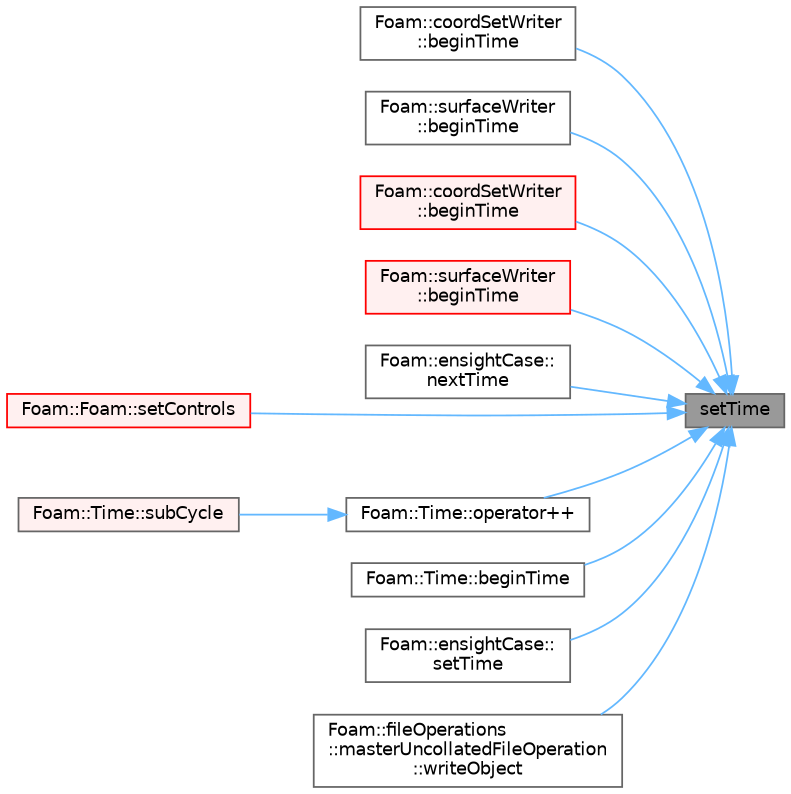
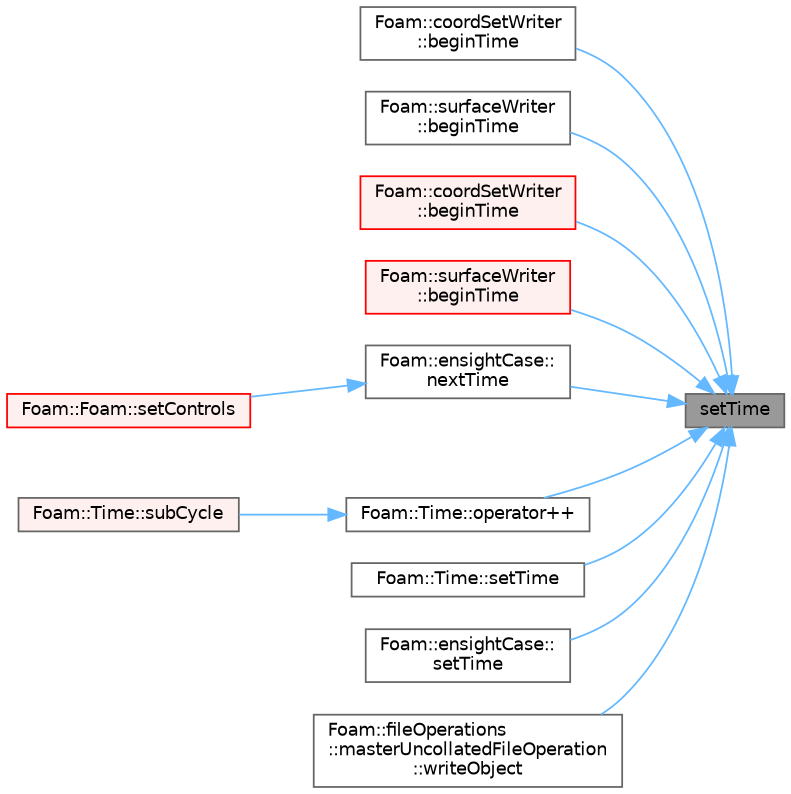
(459, 415) -> (299, 391)
(468, 580) -> (468, 580)
